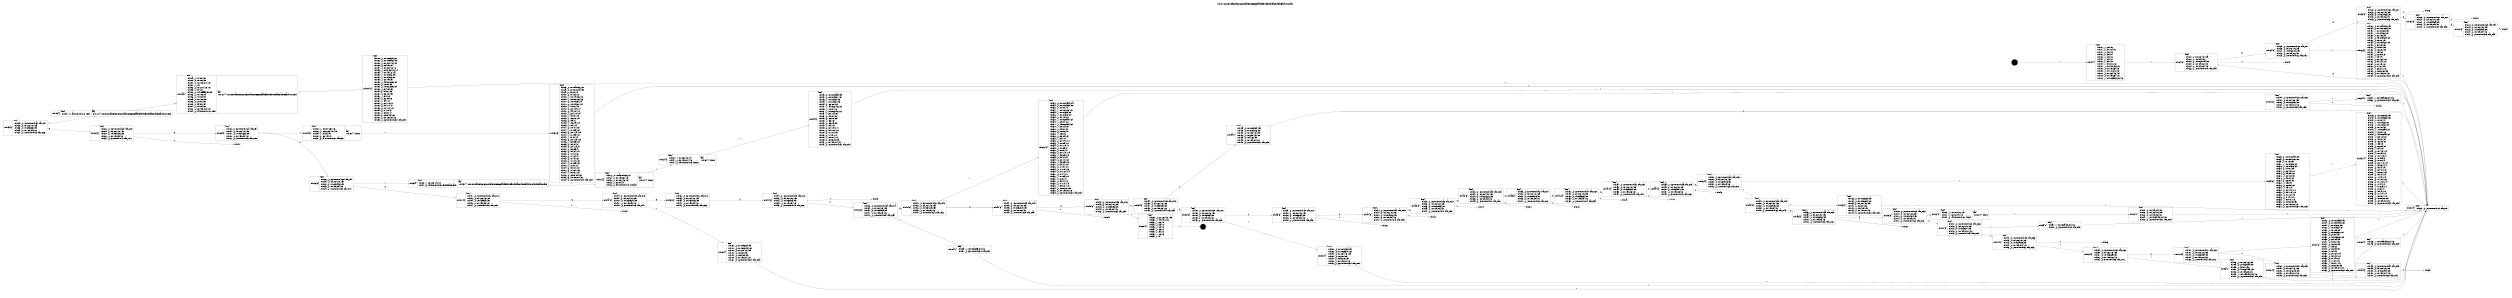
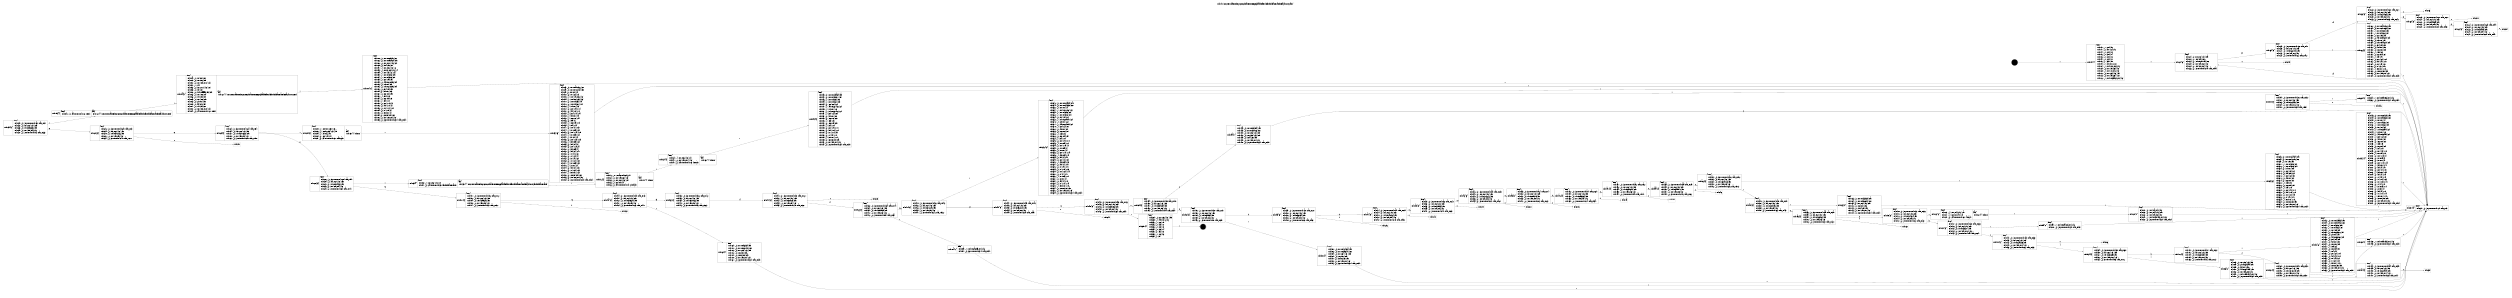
(2332, 170) -> (2356, 207)
